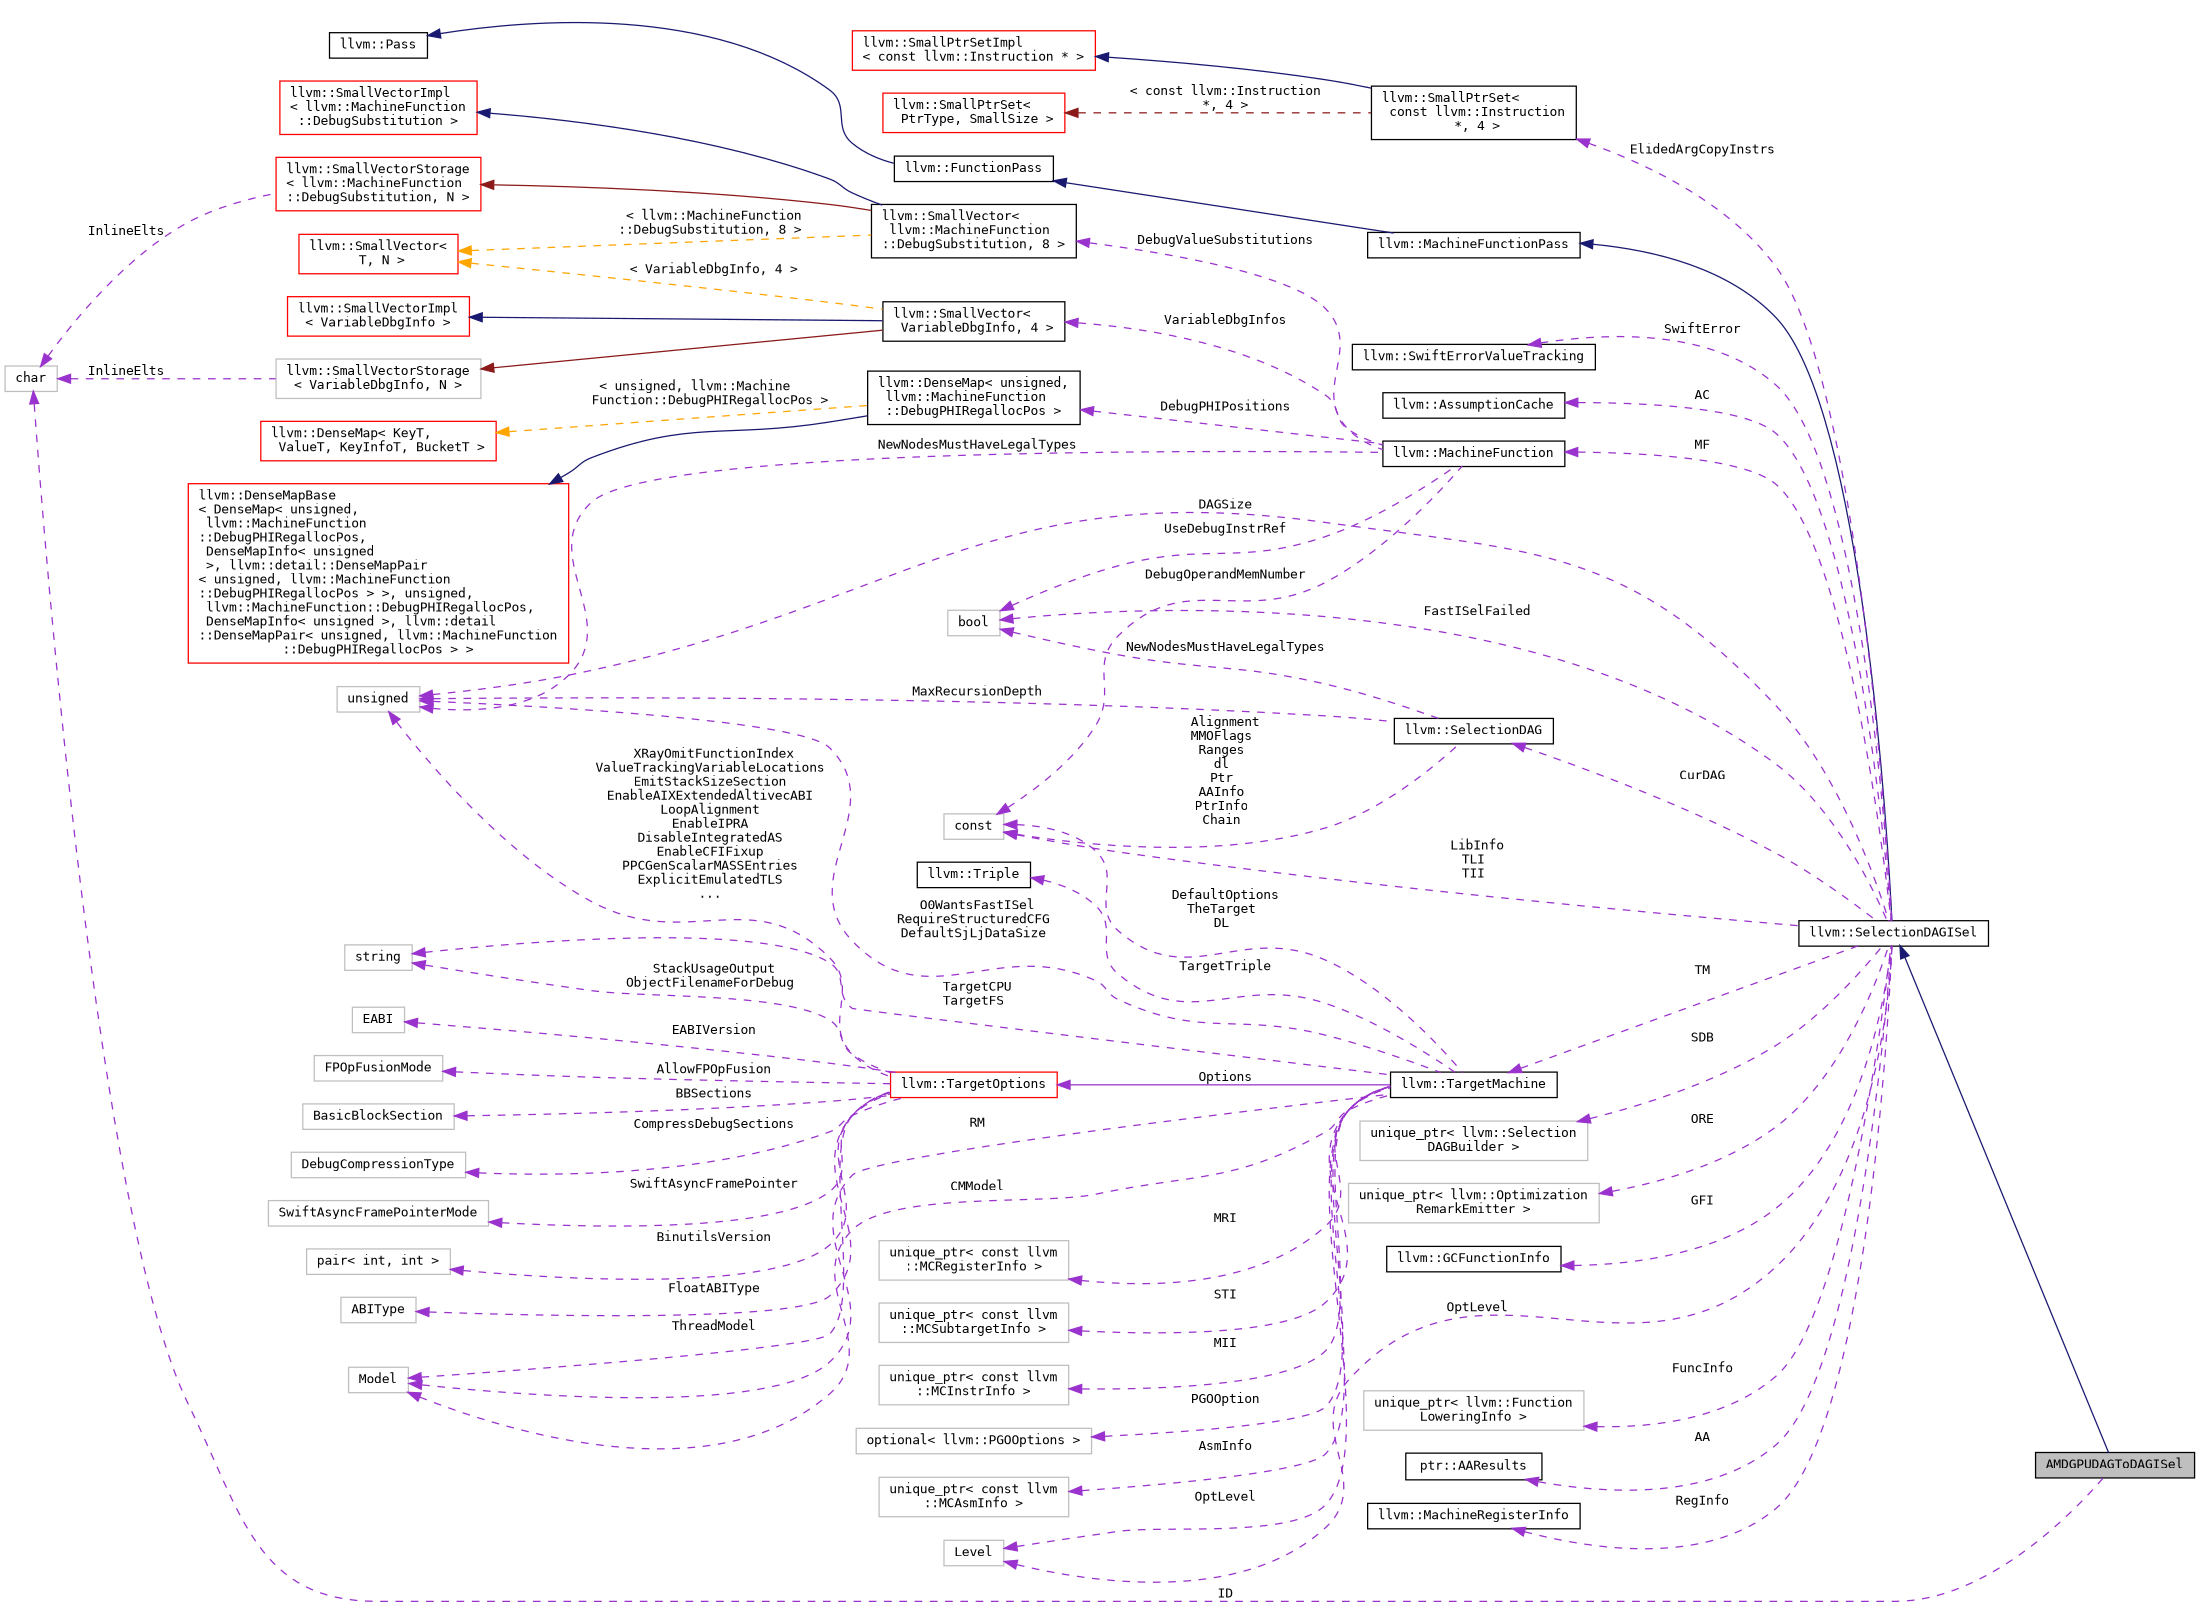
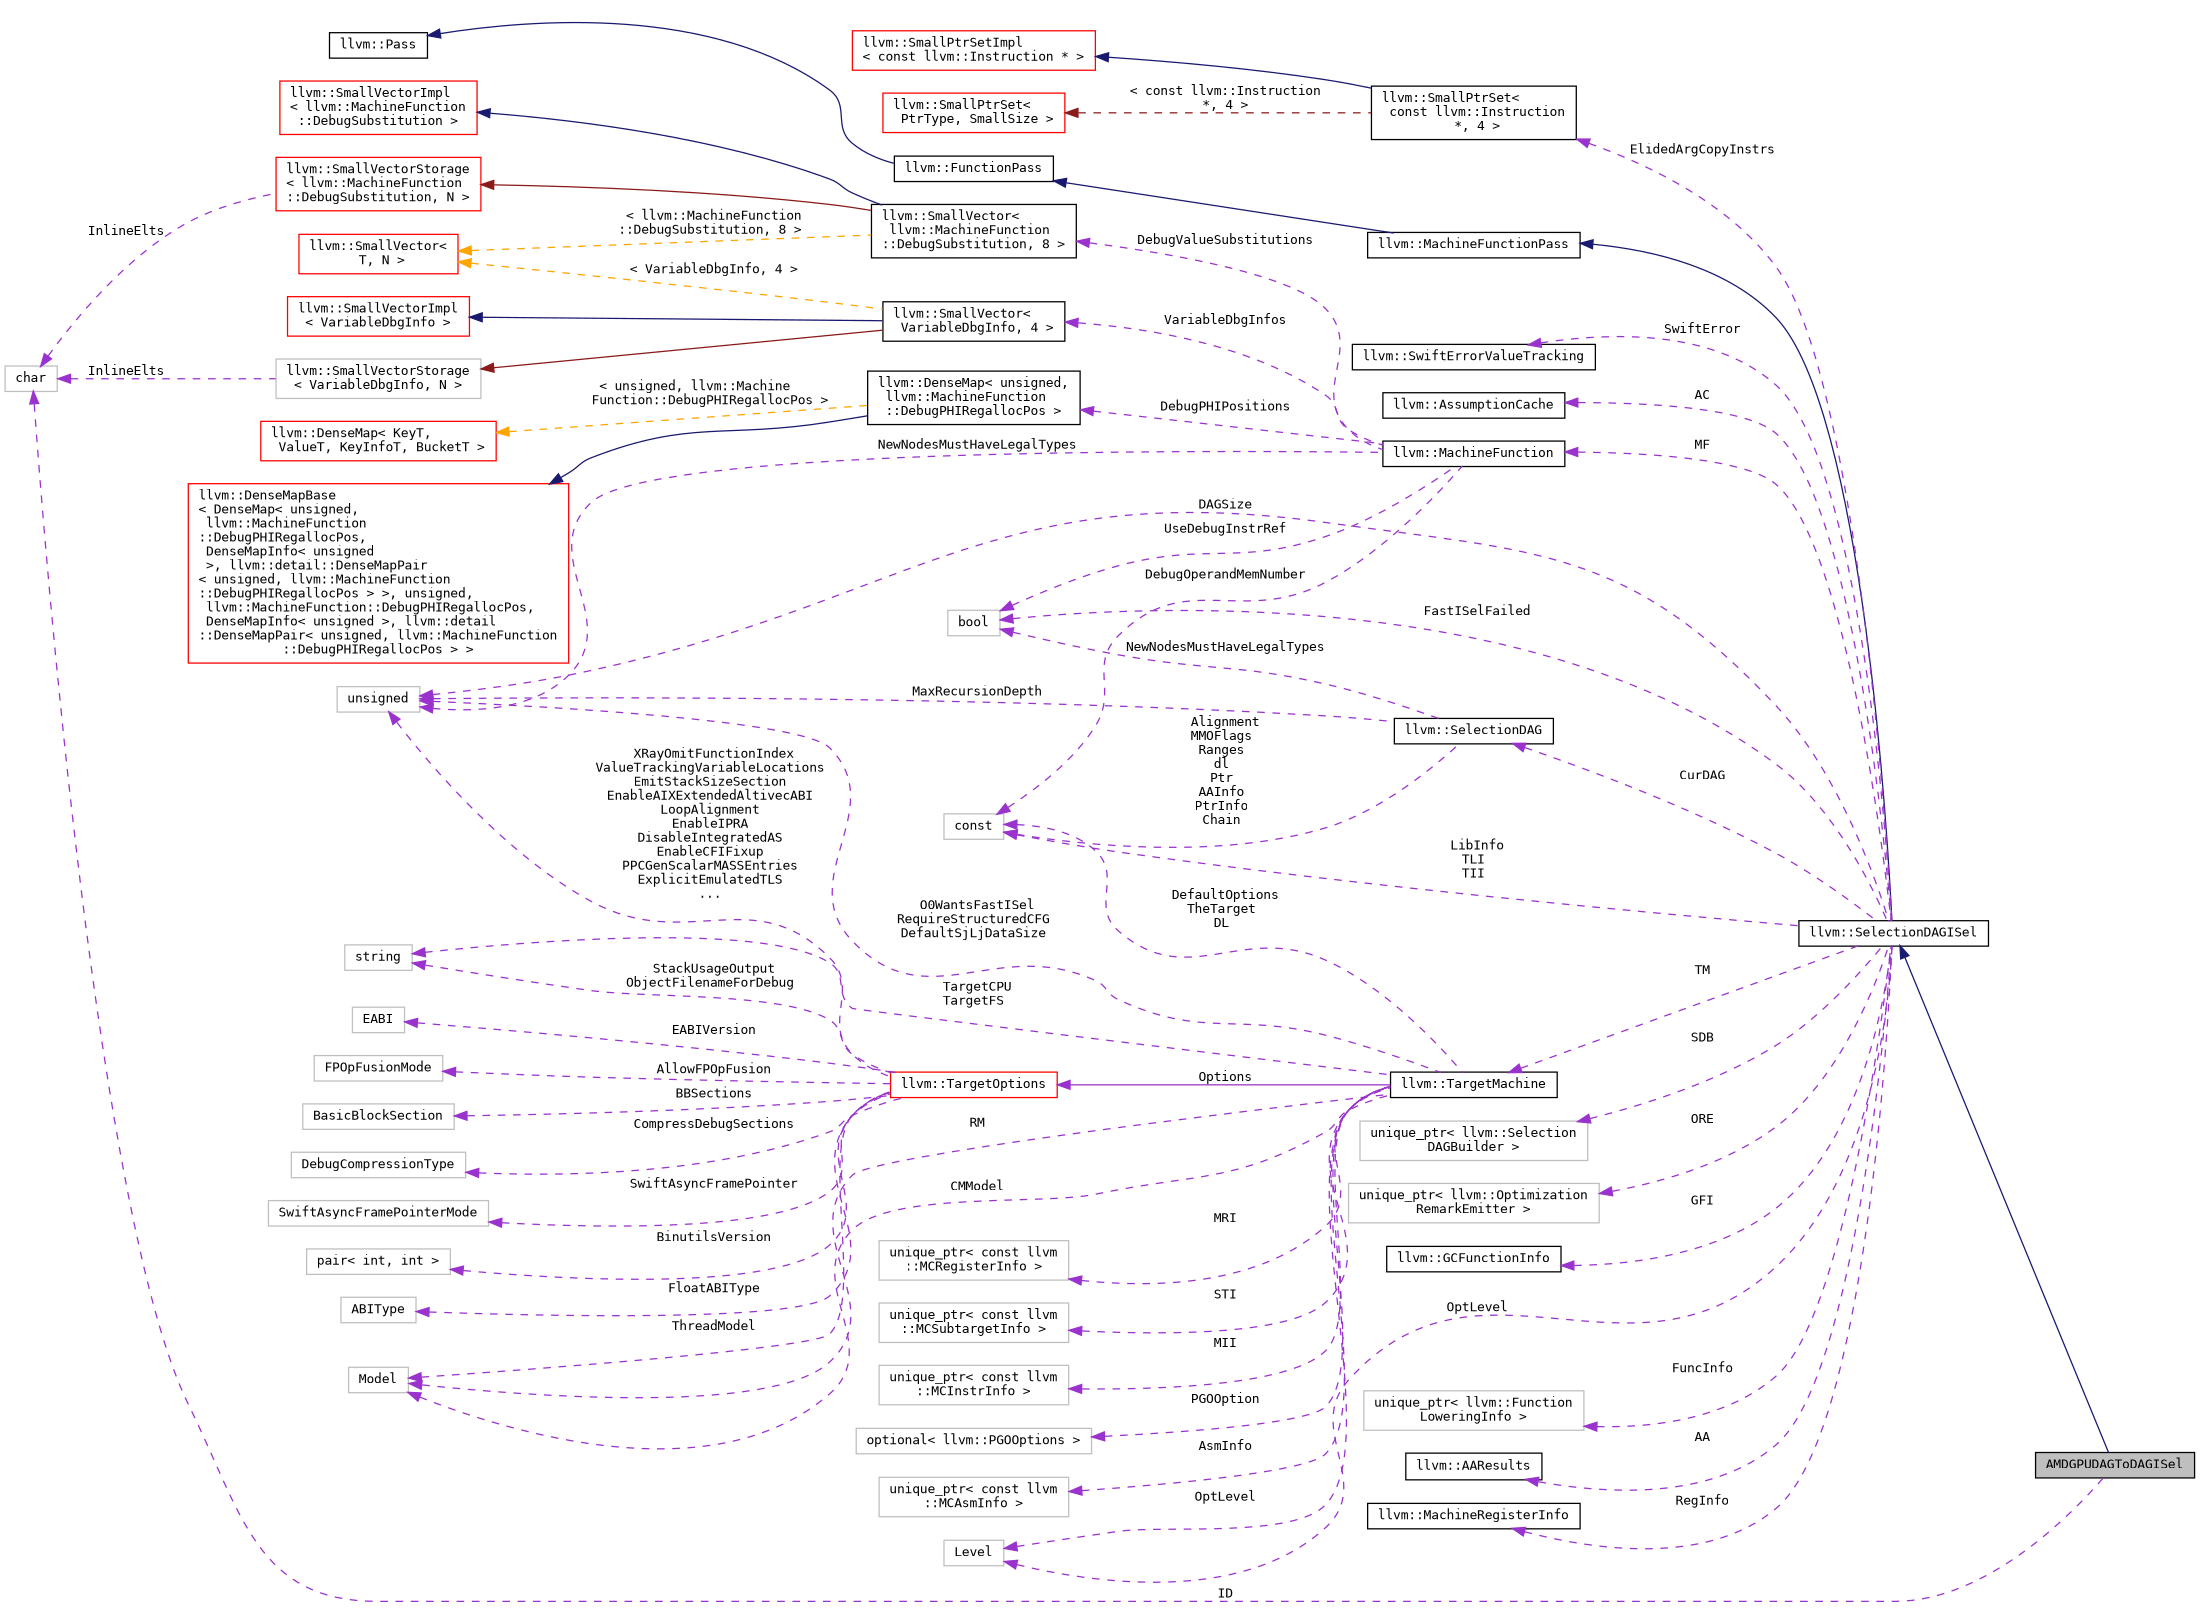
(974, 875) -> none
(1474, 1466) -> (1474, 1466)
